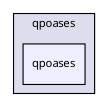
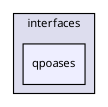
(54, 24) -> (54, 24)
